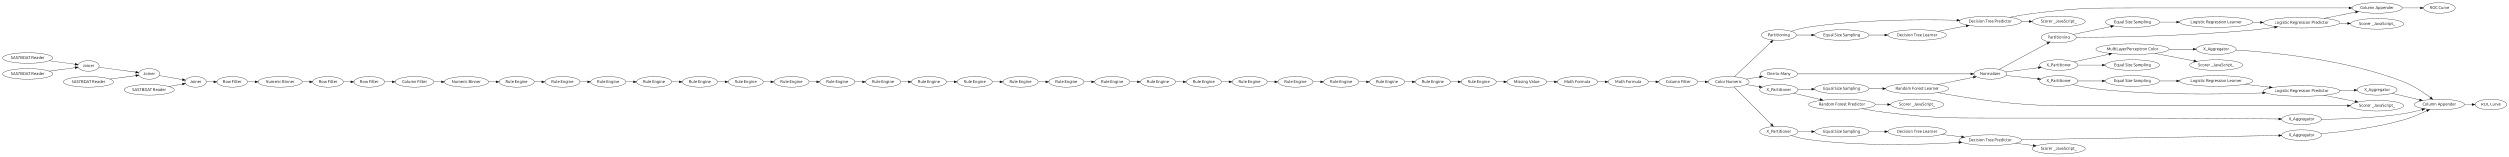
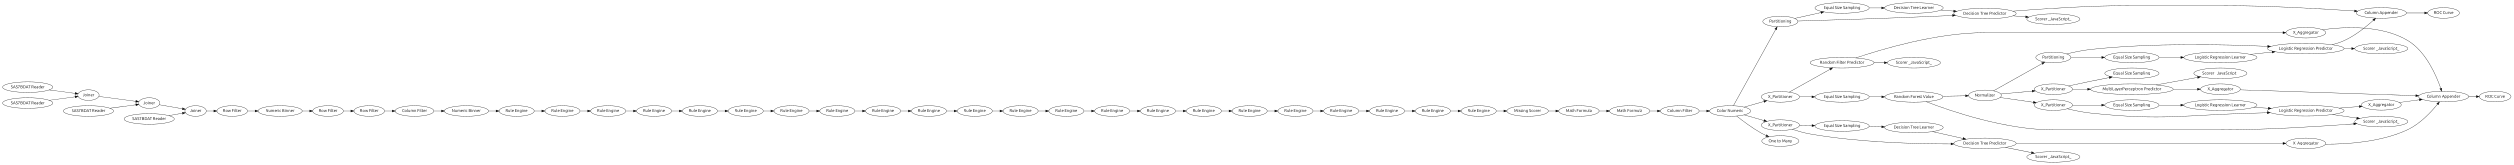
(2132, 49) -> (2132, 89)
(1884, 74) -> none
(1527, 82) -> (1528, 111)
(1917, 89) -> (1914, 97)
(1842, 105) -> (1842, 63)
